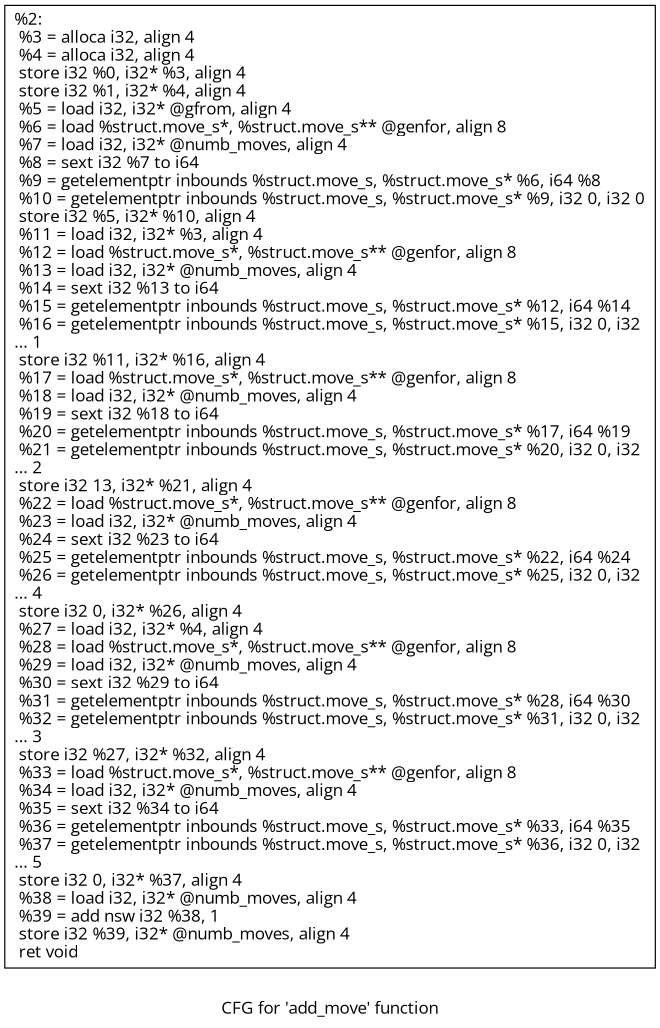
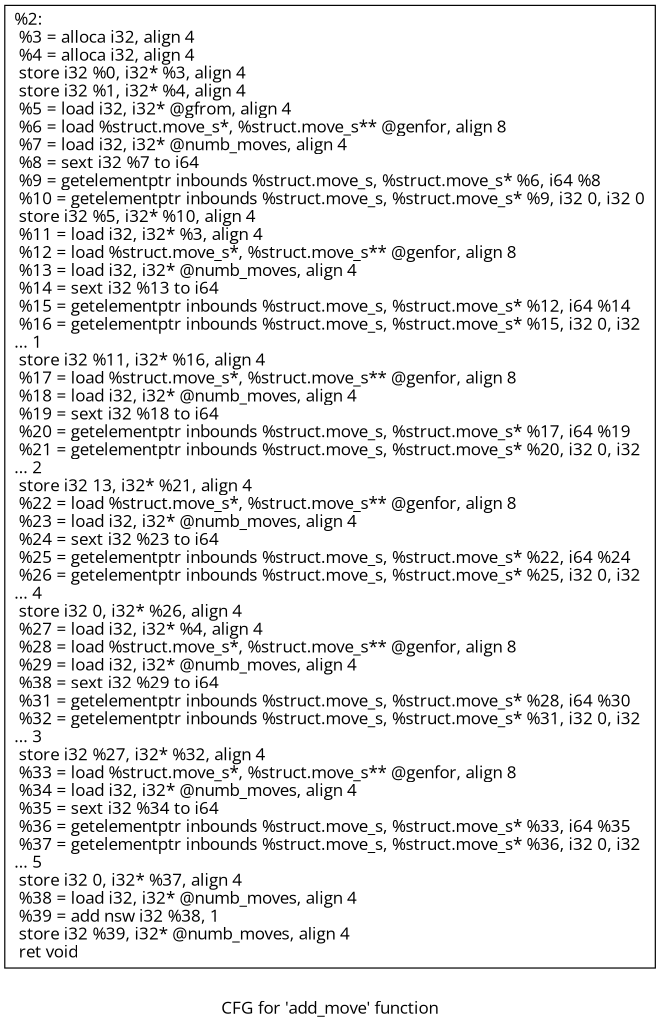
(117, 683) -> (117, 683)
